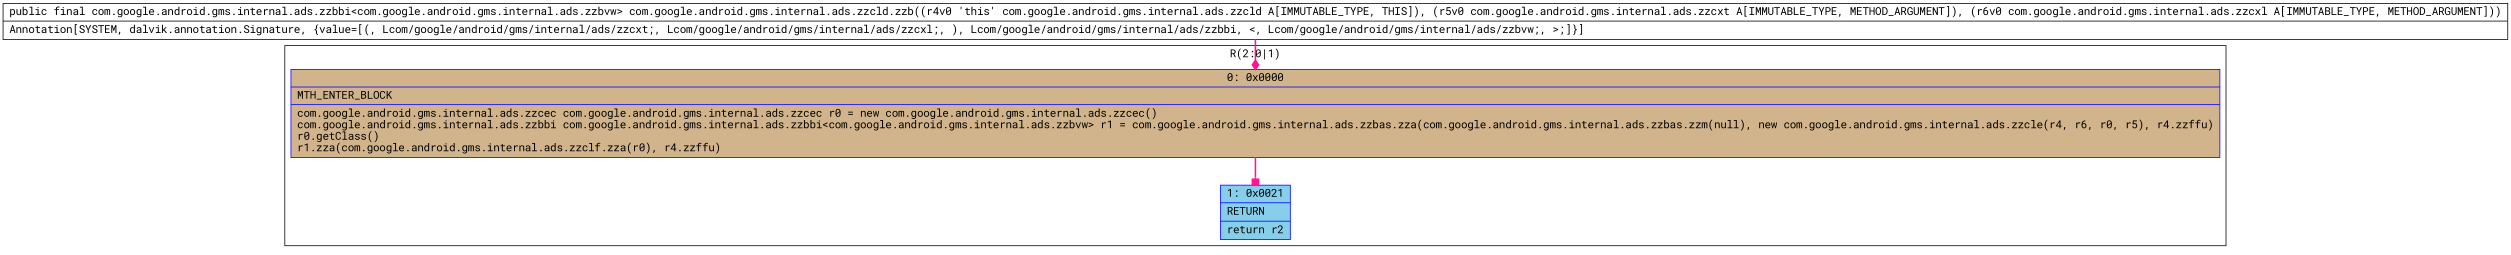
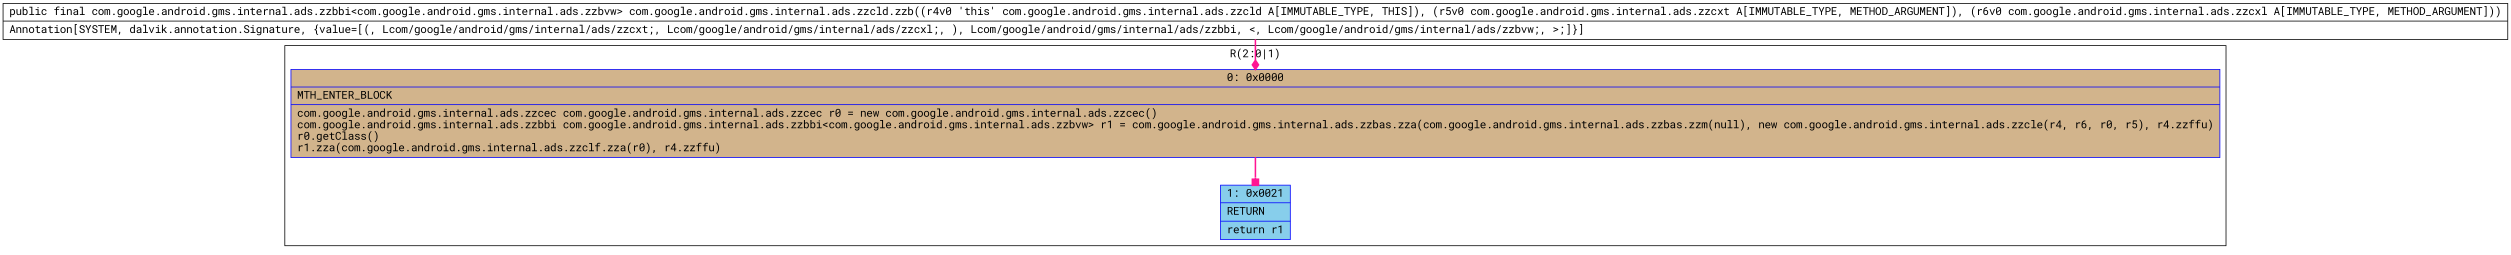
(1255, 230) -> (1255, 230)
